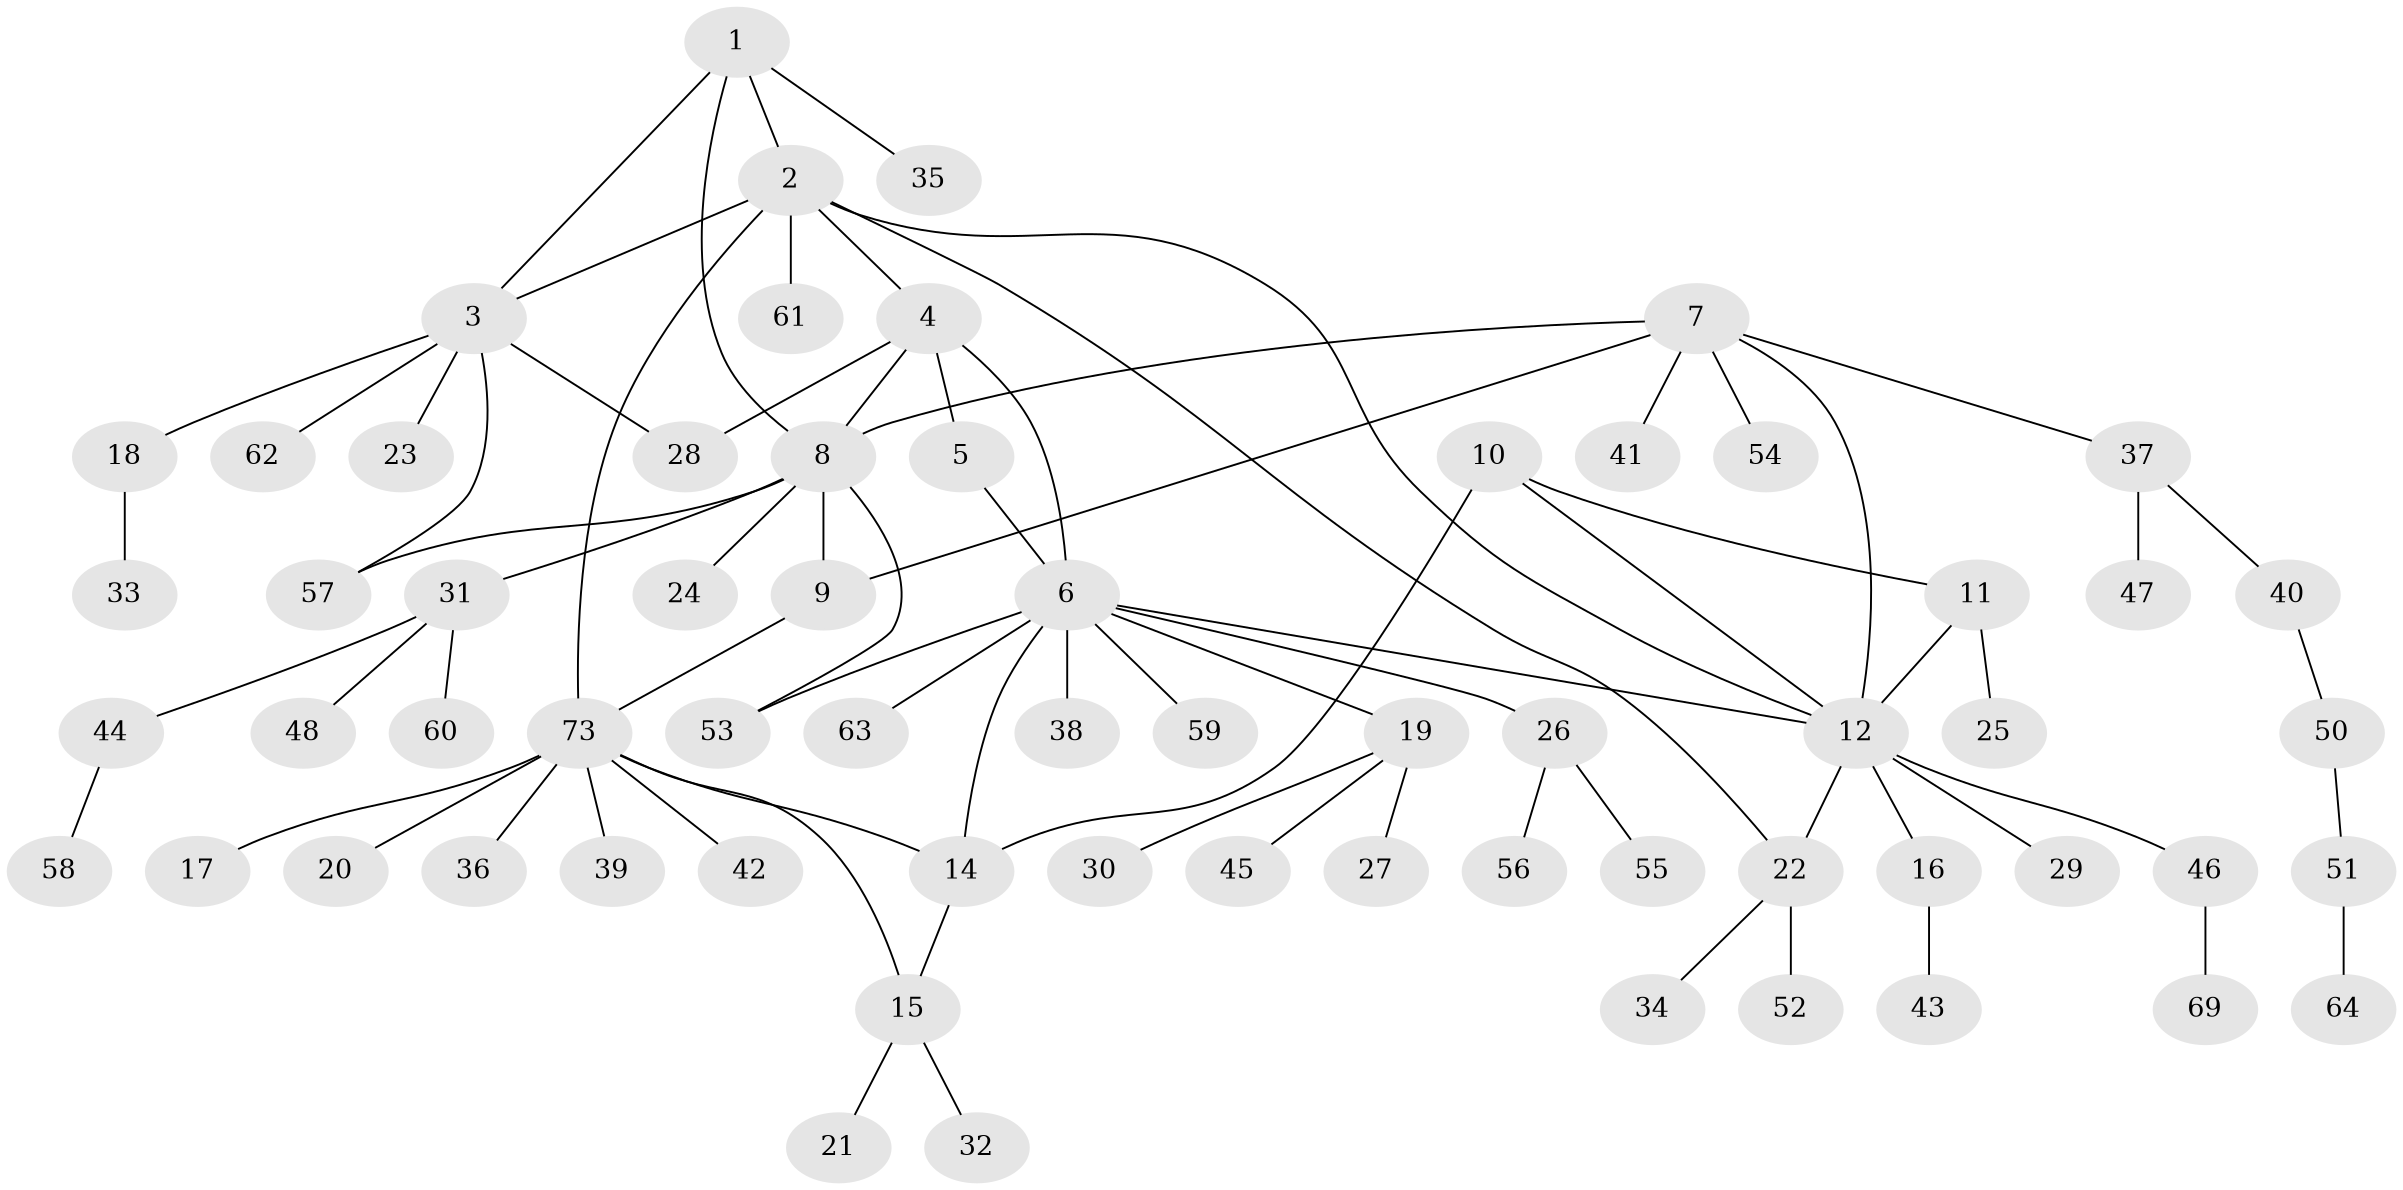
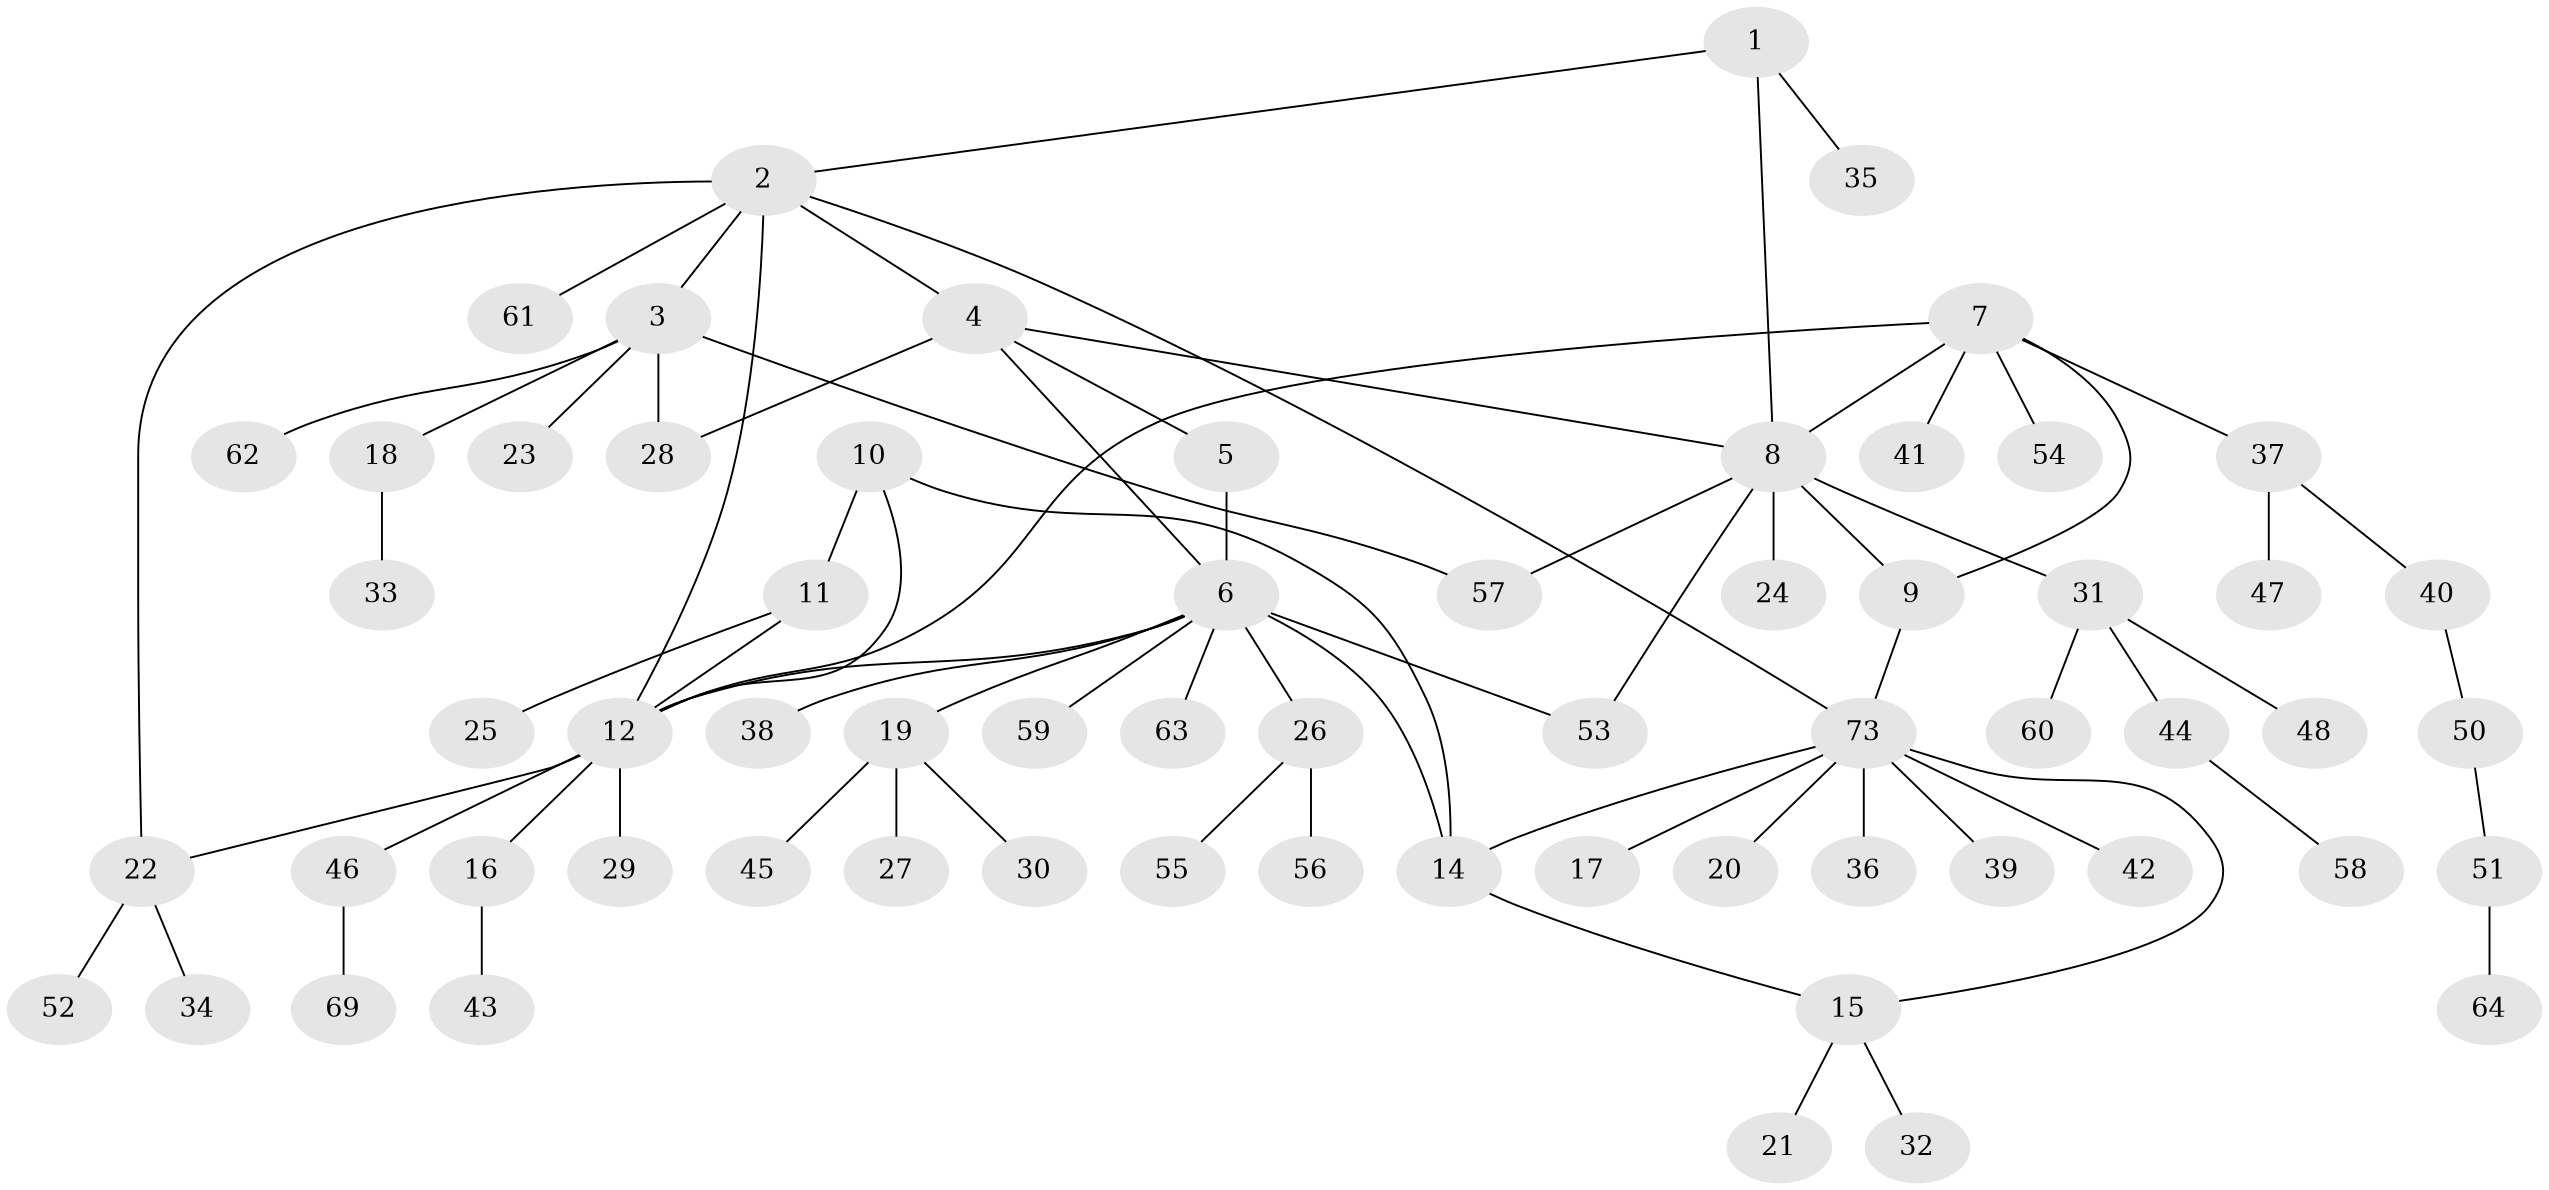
(606, 180) -> none
